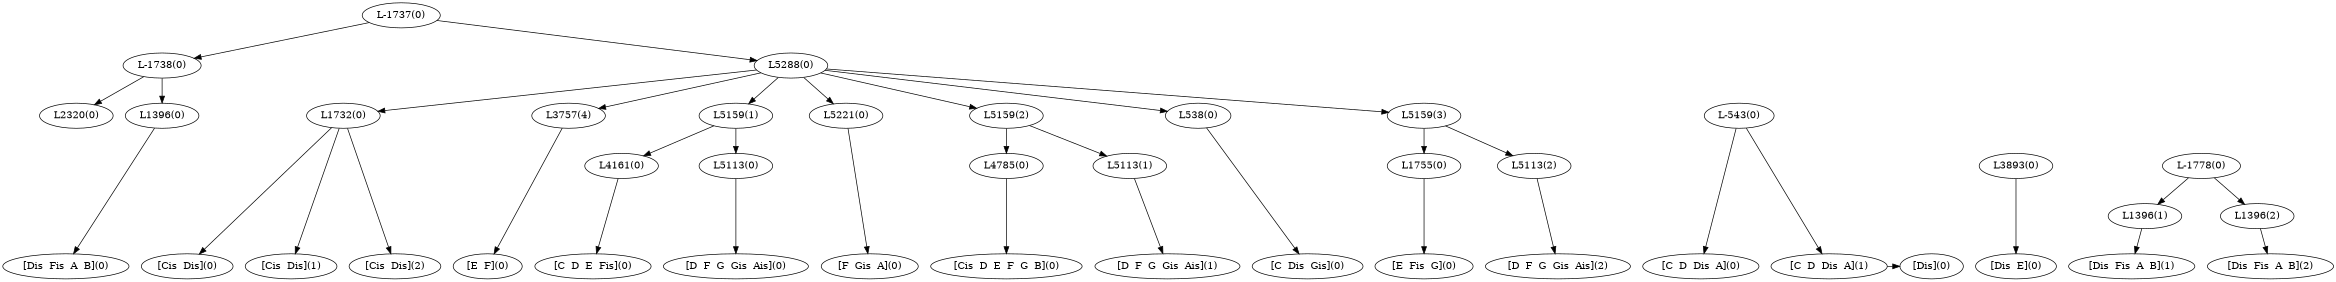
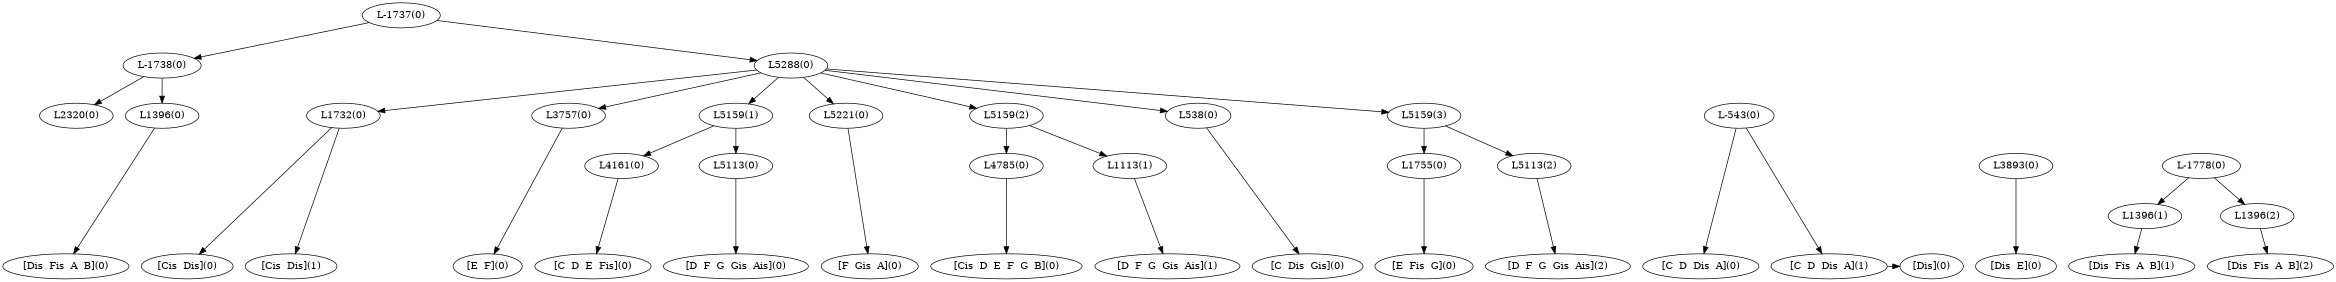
(569, 116) -> (569, 116)
(1130, 166) -> (1130, 166)
(395, 266) -> none
